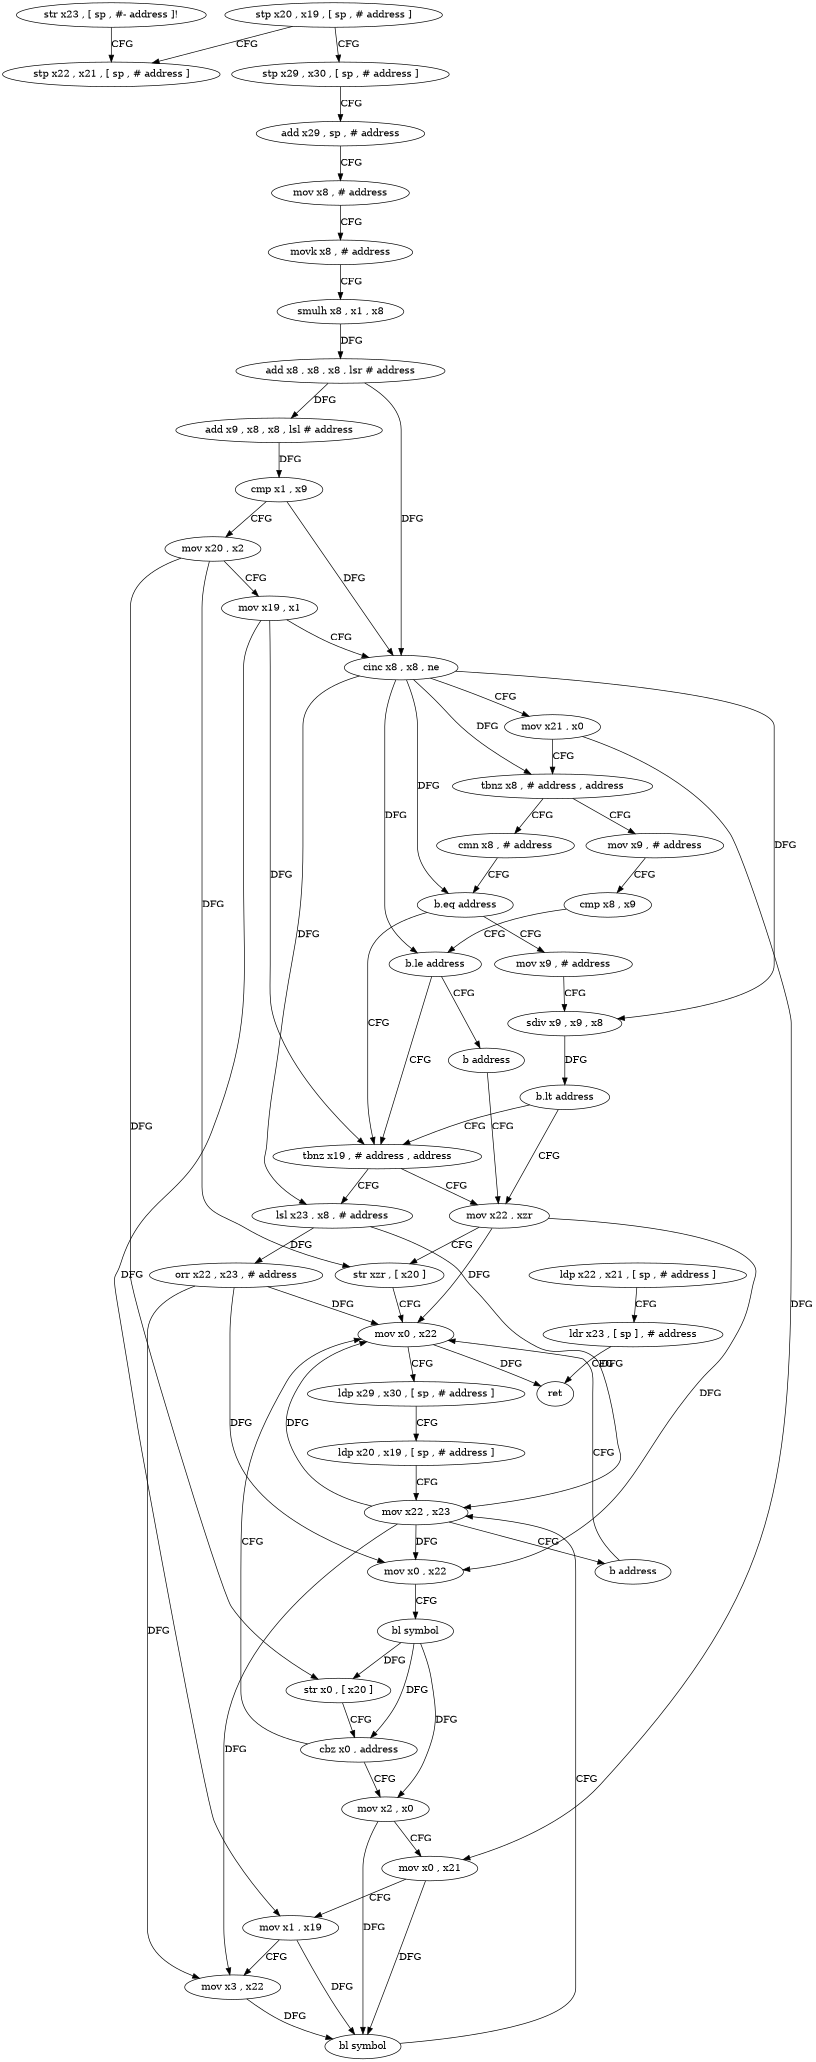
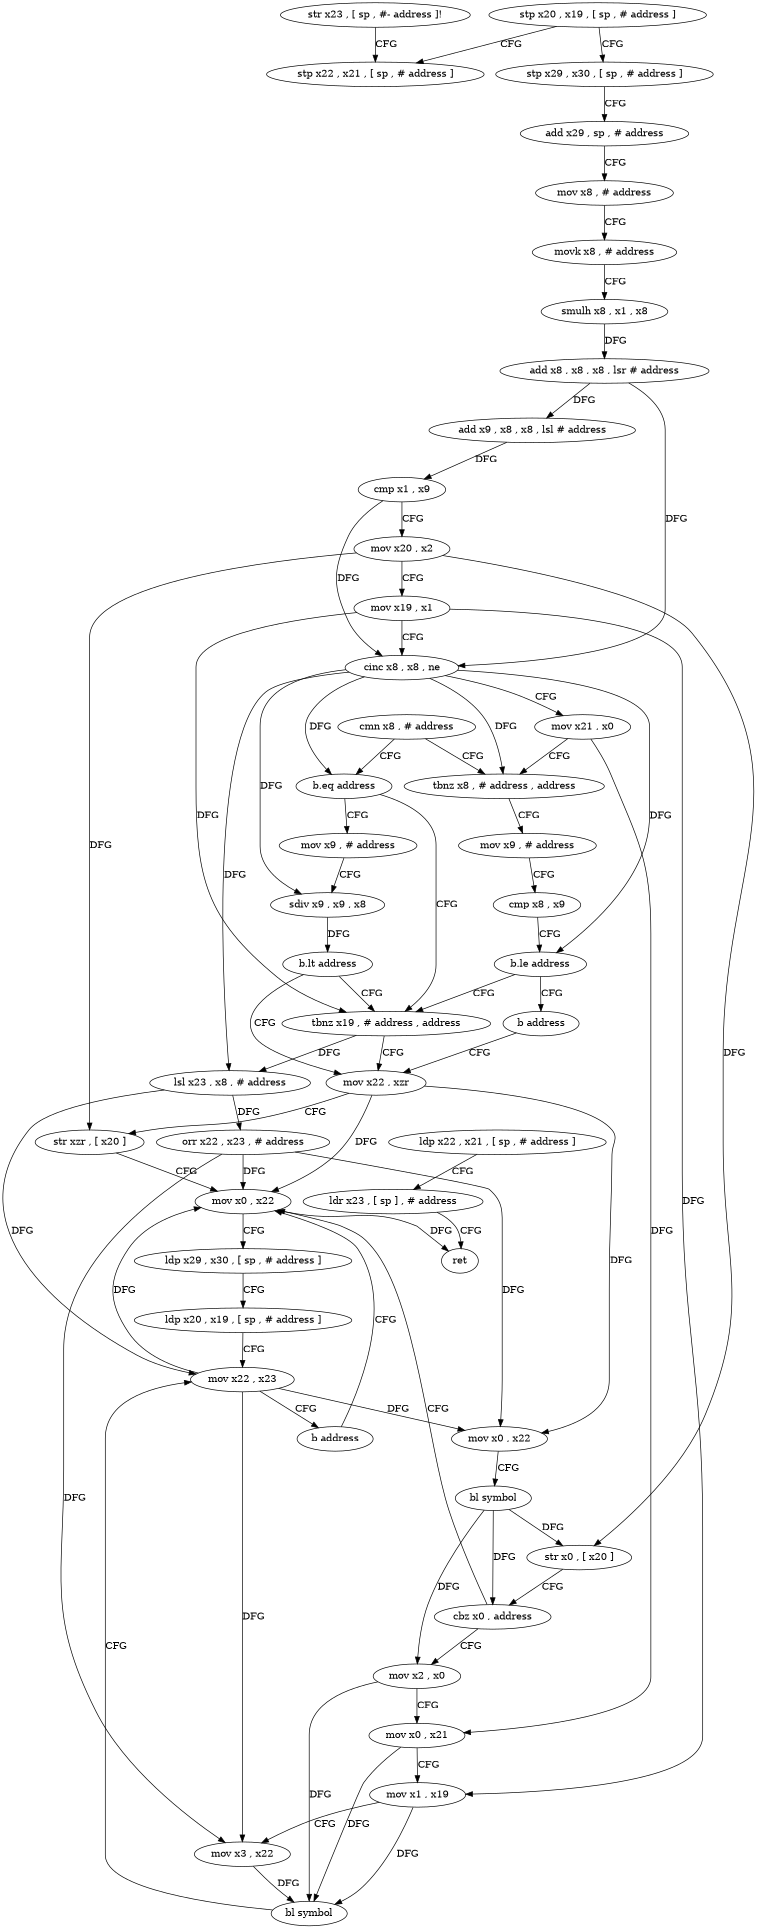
(531, 813) -> (452, 755)
(368, 1186) -> (329, 1053)
